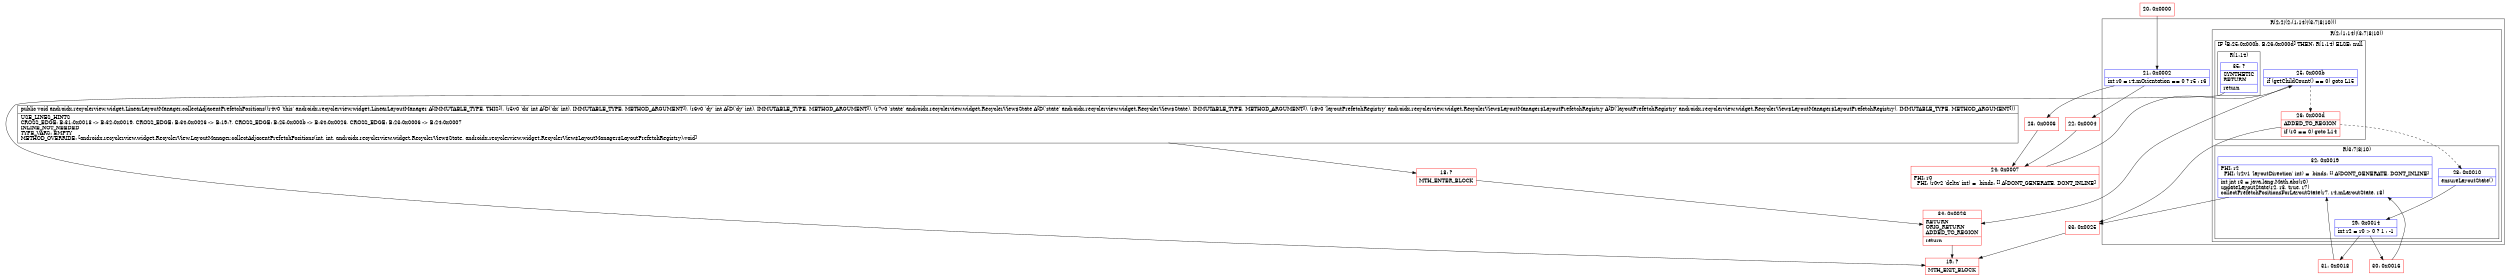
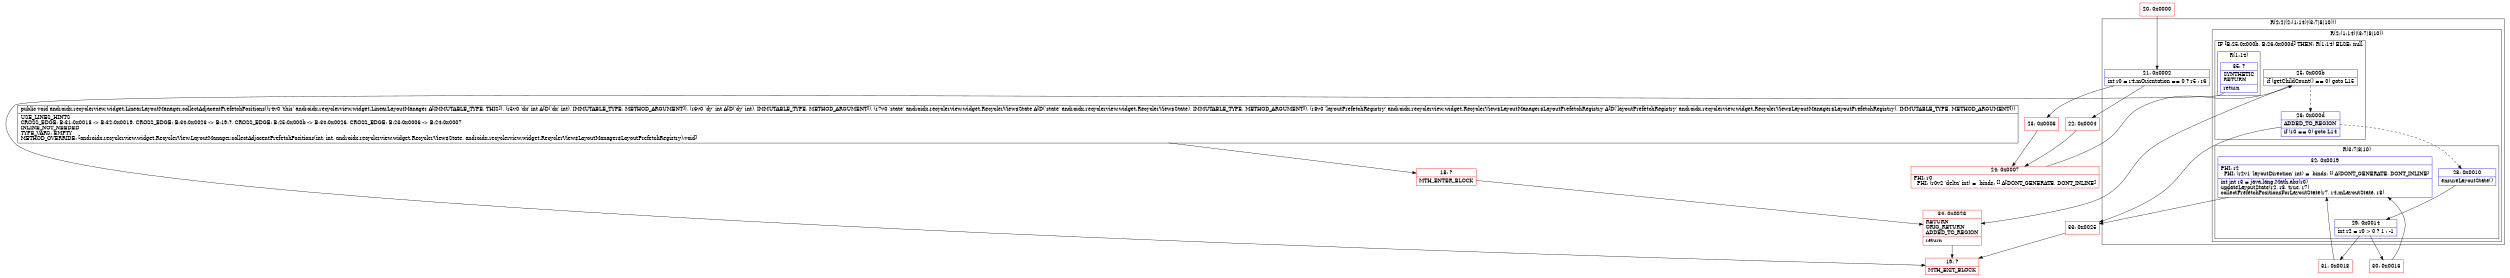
(2311, 124) -> (2311, 124)
